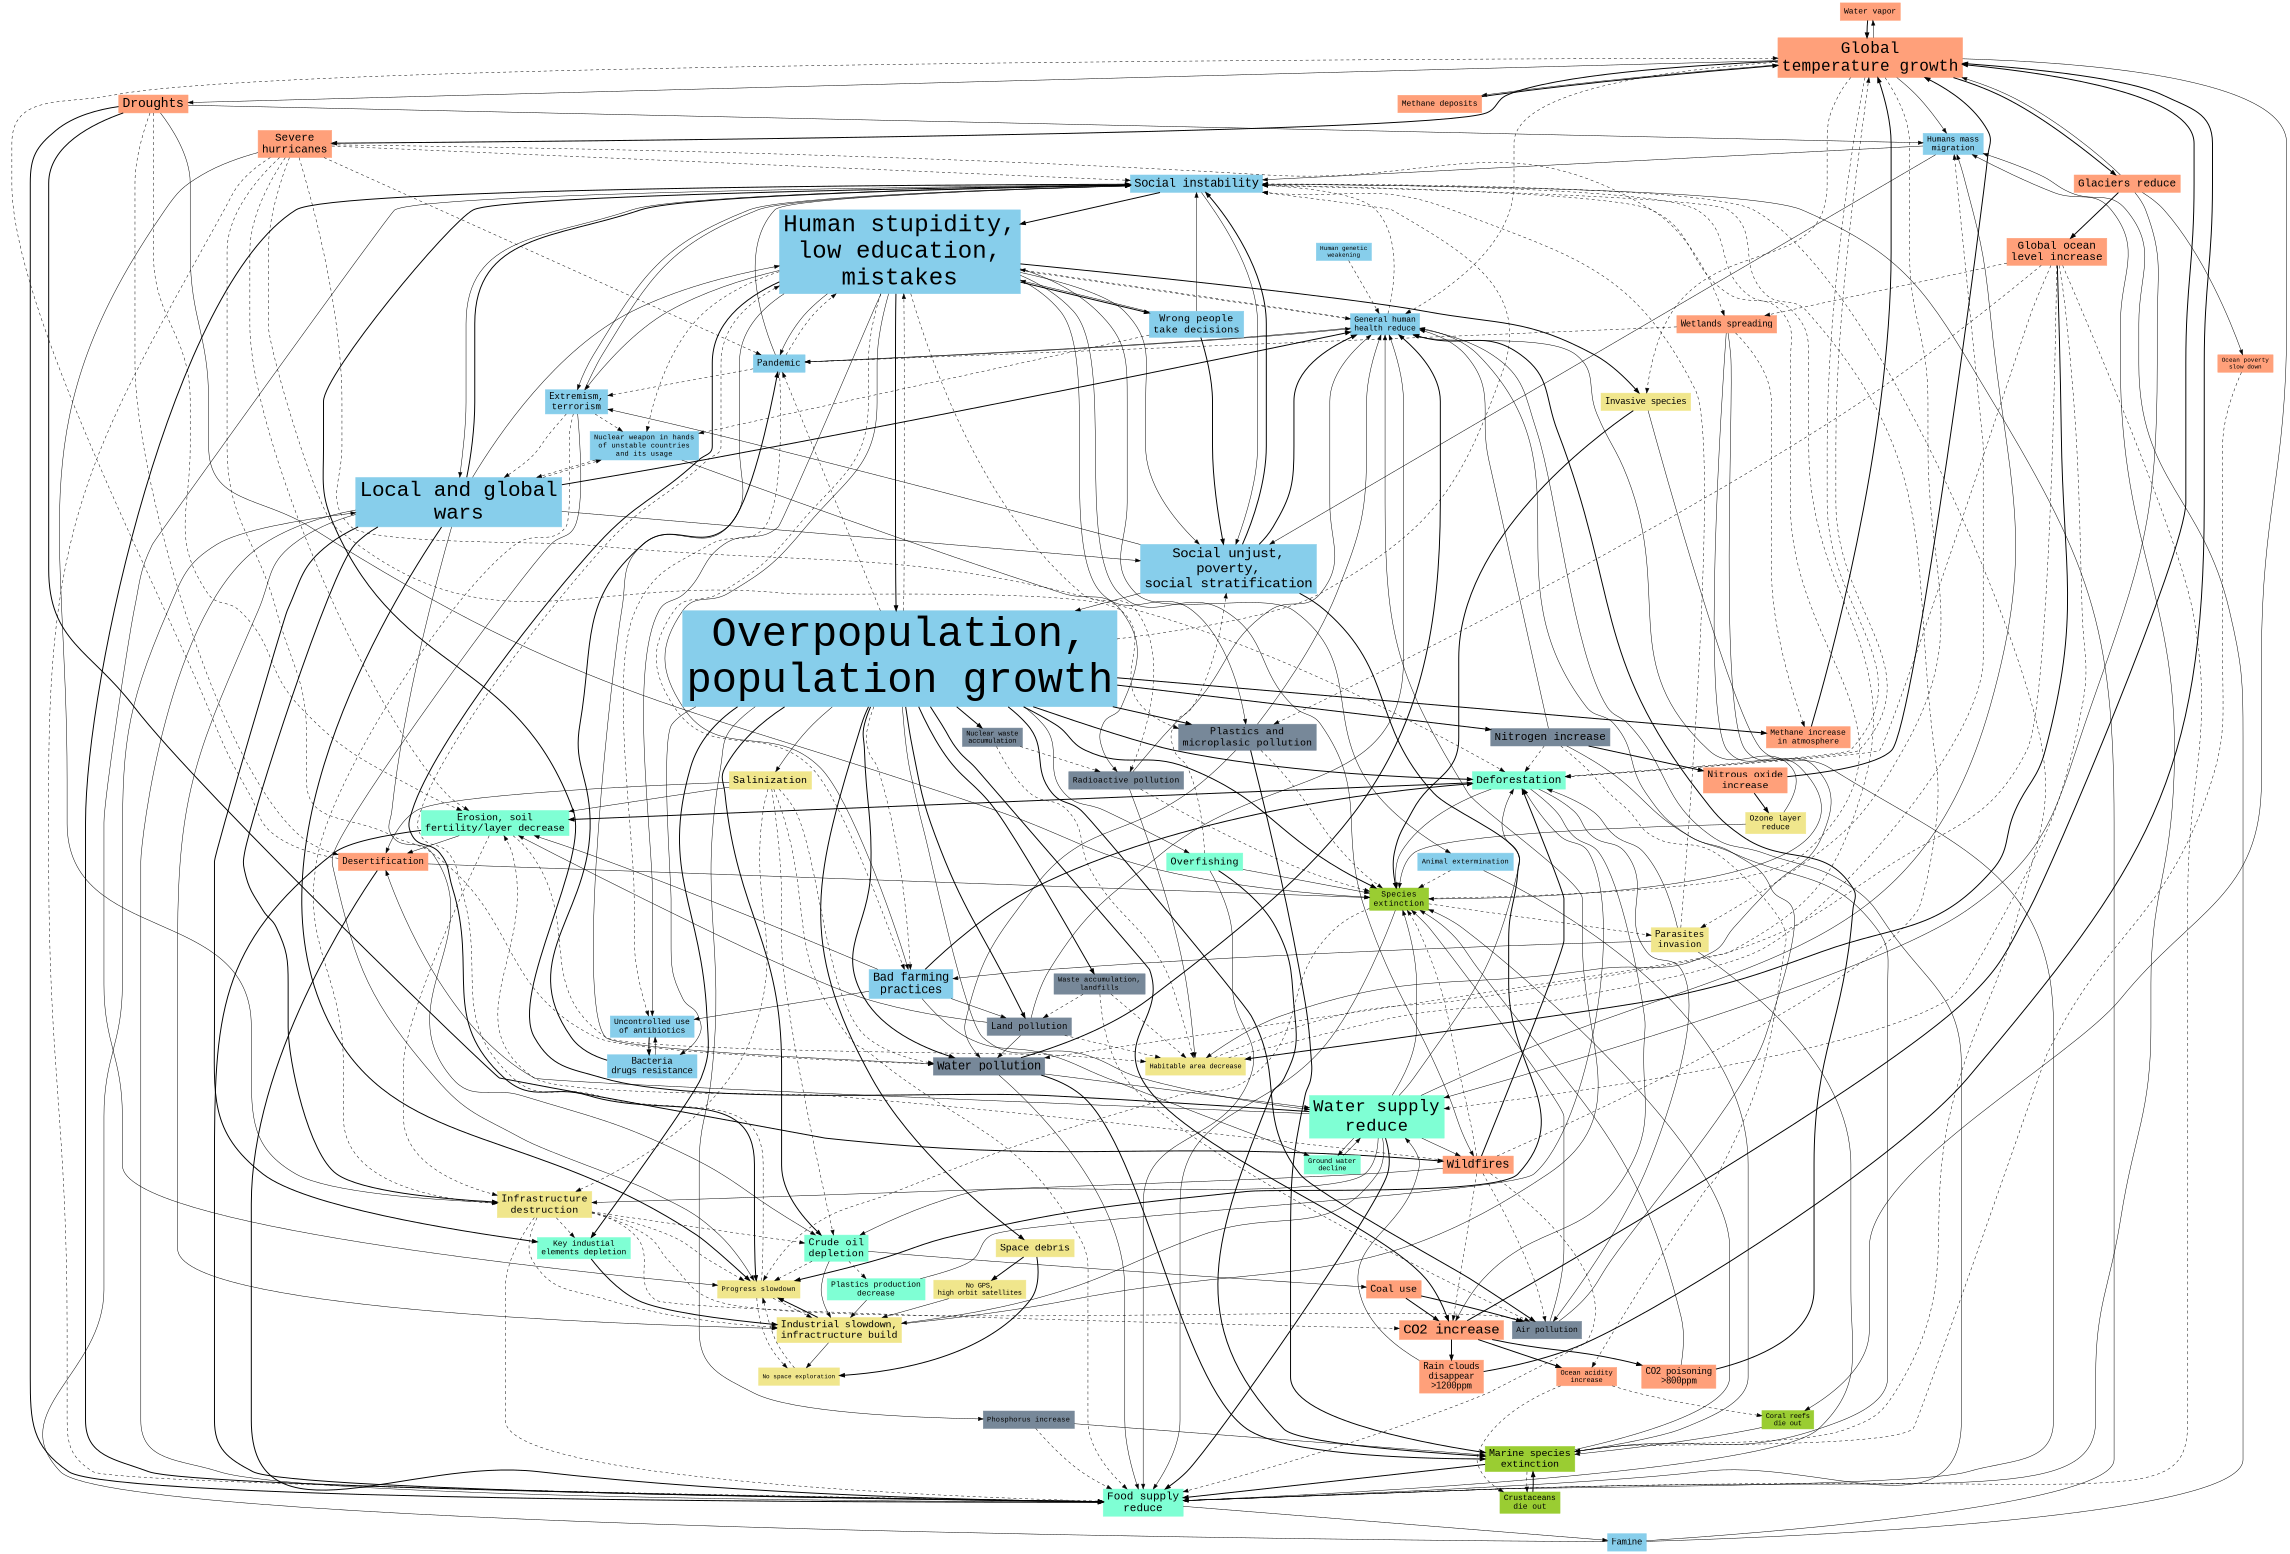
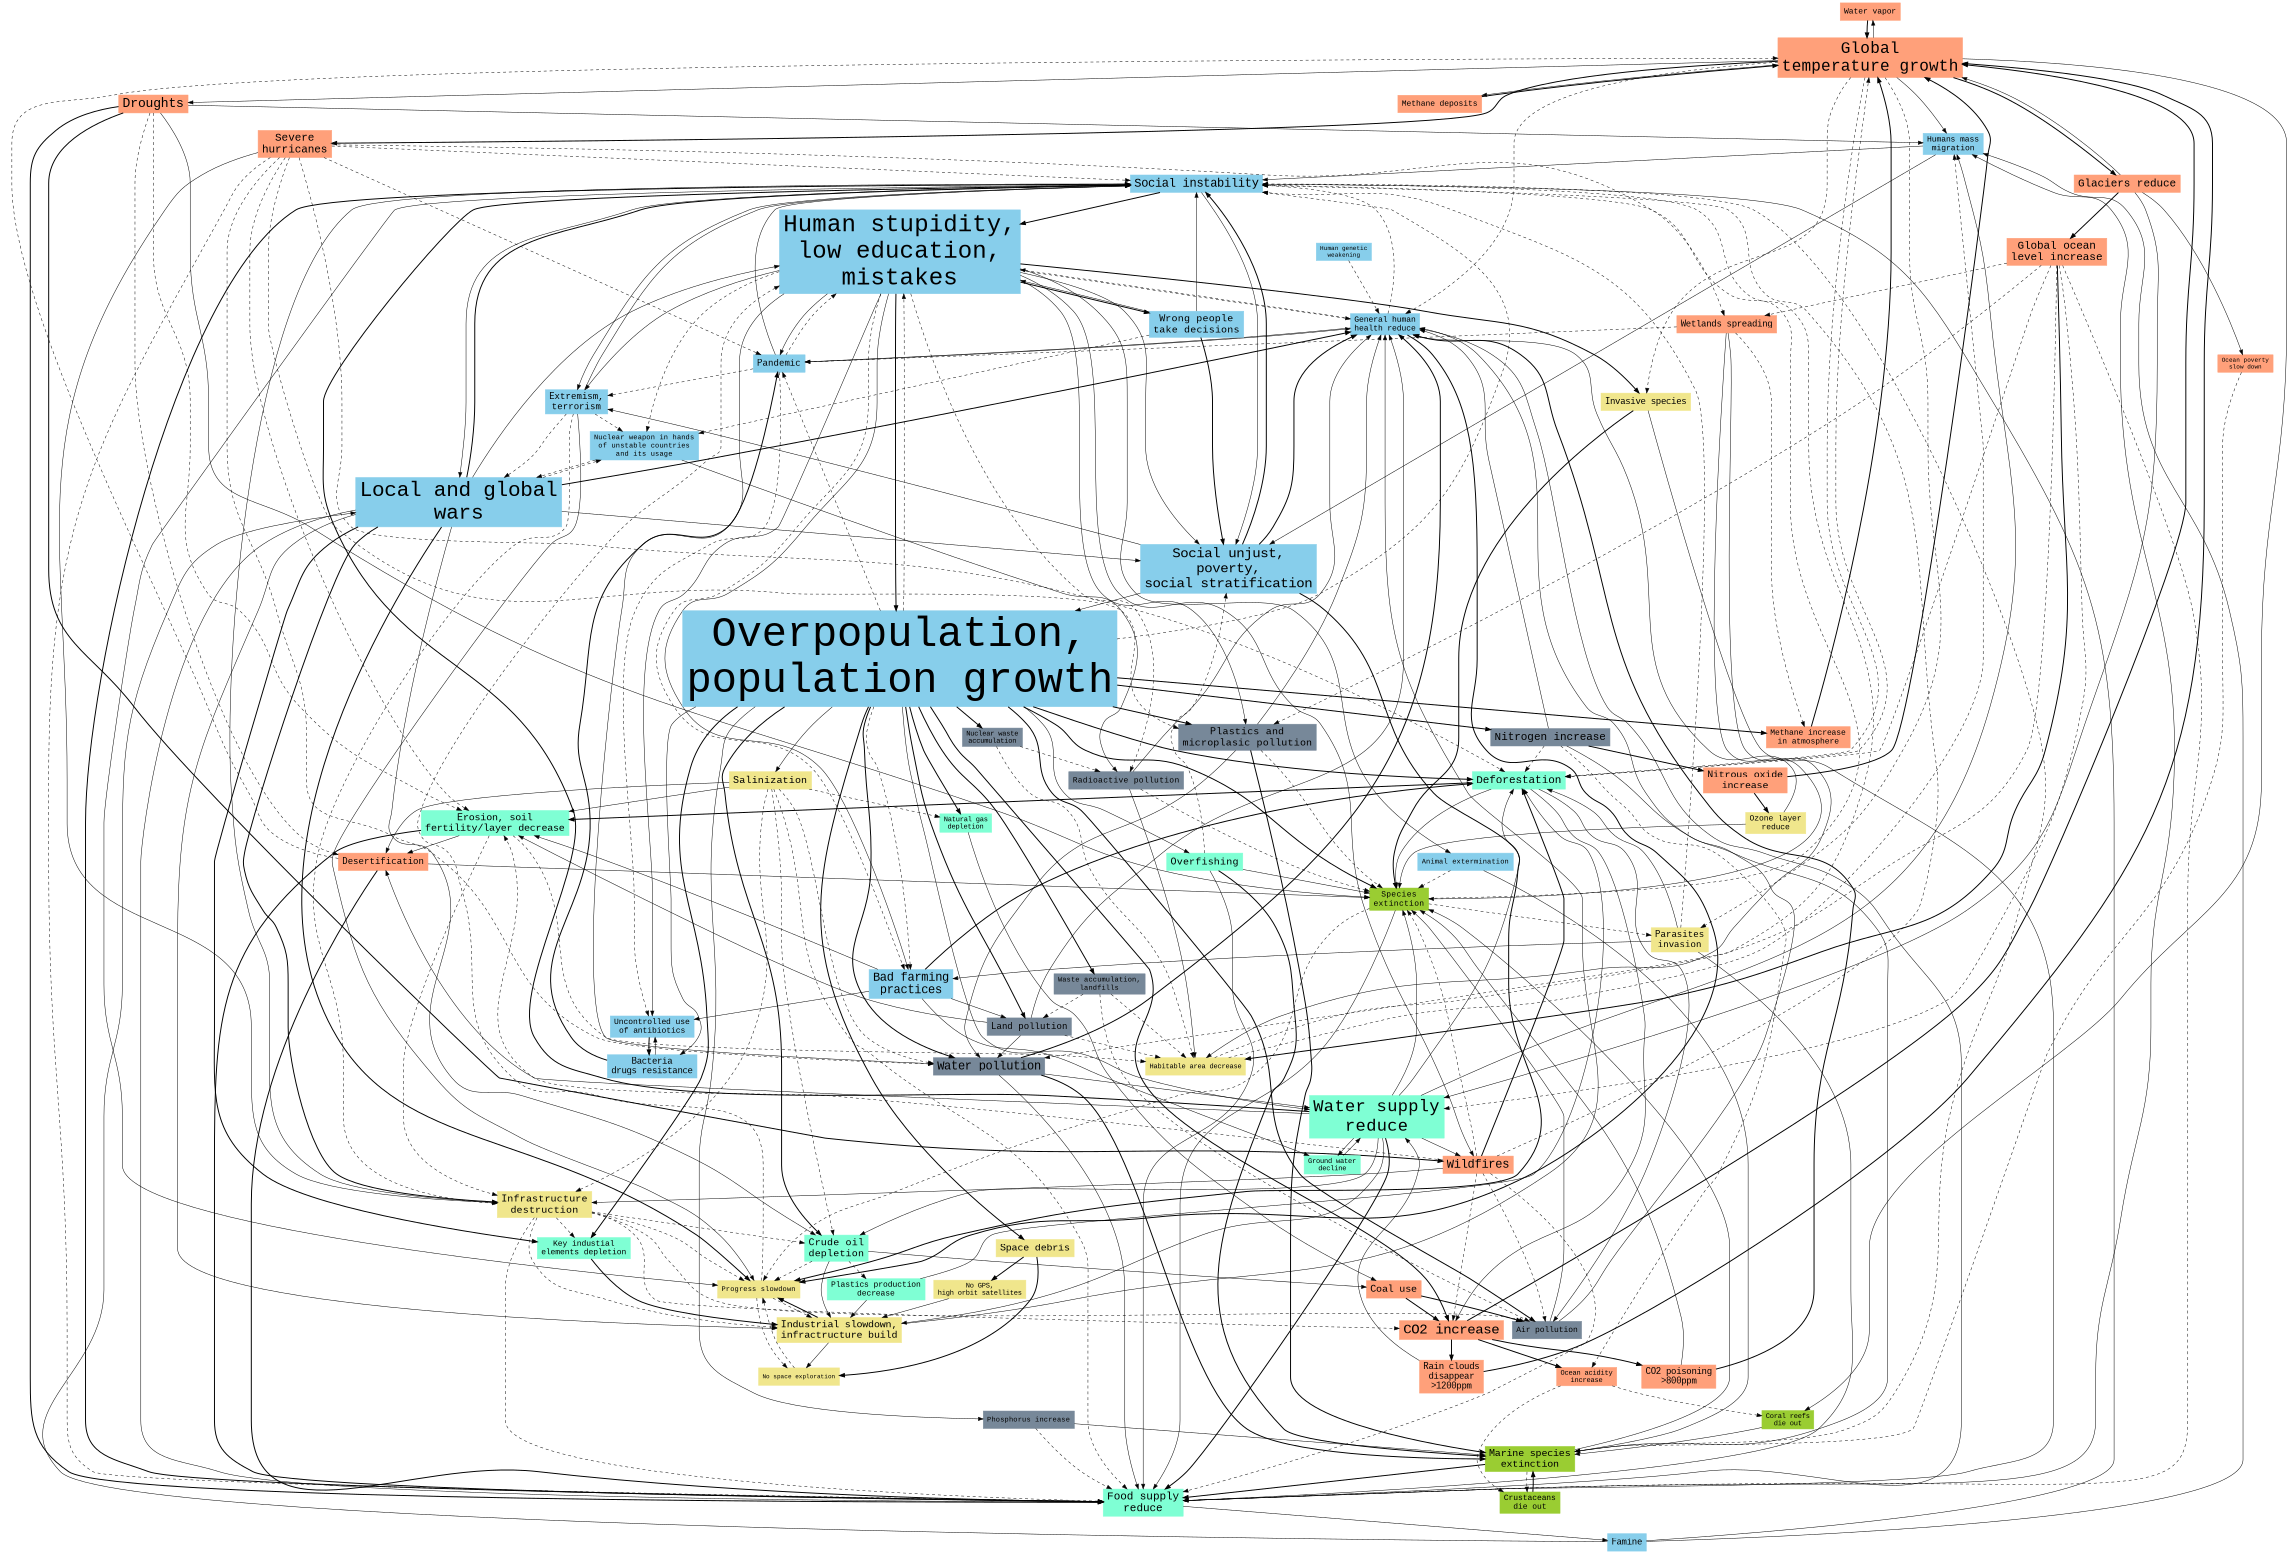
none -> (266, 397)
(409, 823) -> (1663, 1073)
none -> (966, 823)
